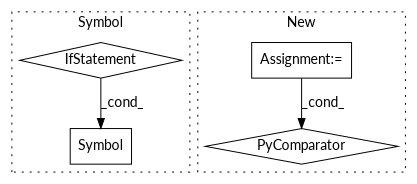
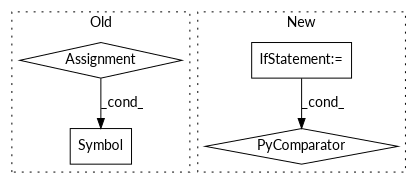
(101, 23) -> (101, 23)
(101, 60) -> (101, 60)
(302, 60) -> (302, 60)
